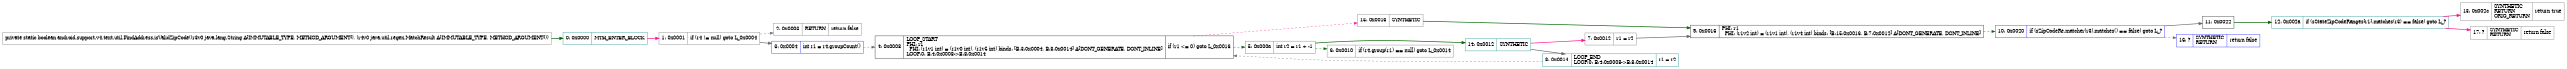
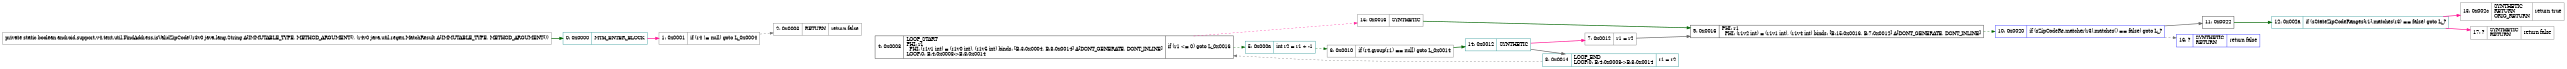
(1389, 41) -> (1458, 47)
(817, 47) -> none
